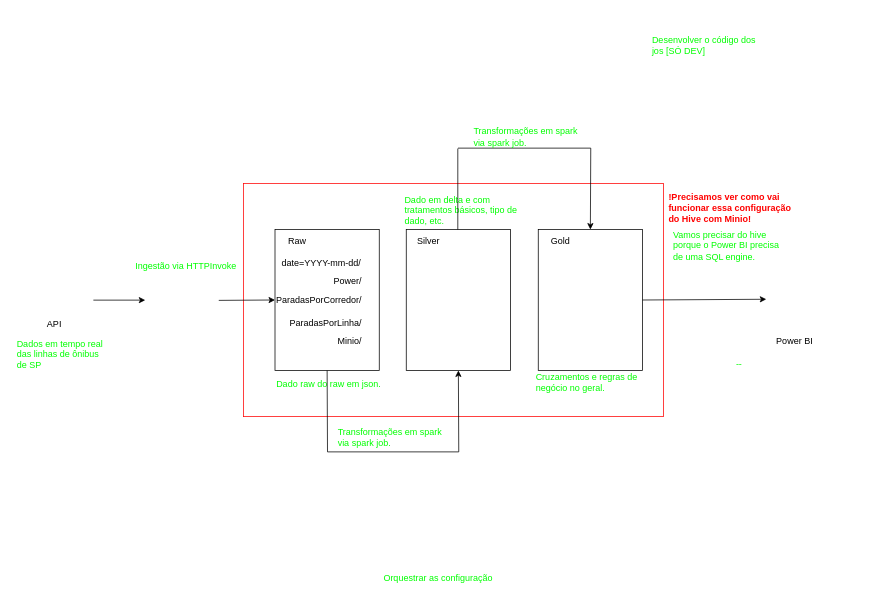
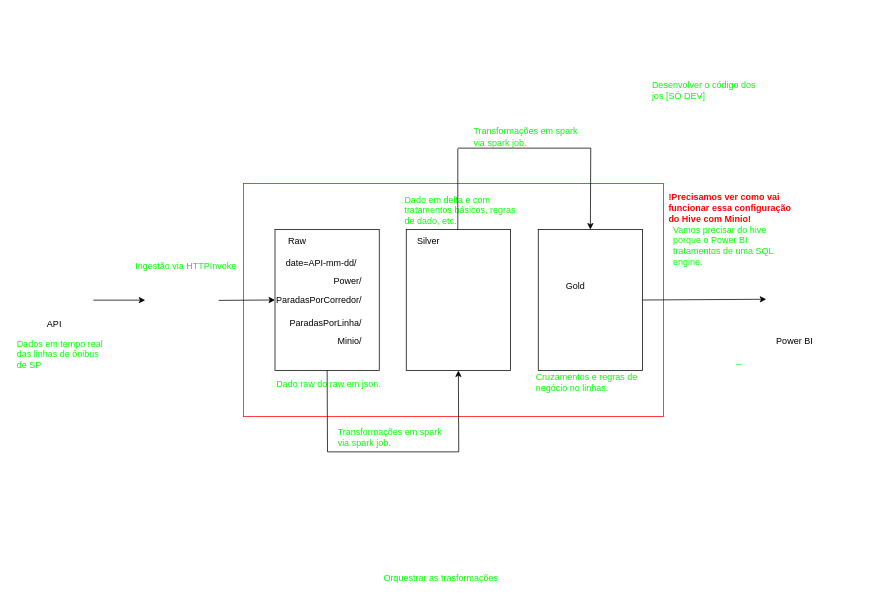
(706, 46) -> (706, 91)
(464, 210) -> (464, 210)
(561, 241) -> (576, 286)
(728, 246) -> (728, 246)
(321, 264) -> (321, 264)
(595, 382) -> (595, 382)
(446, 578) -> (446, 578)
